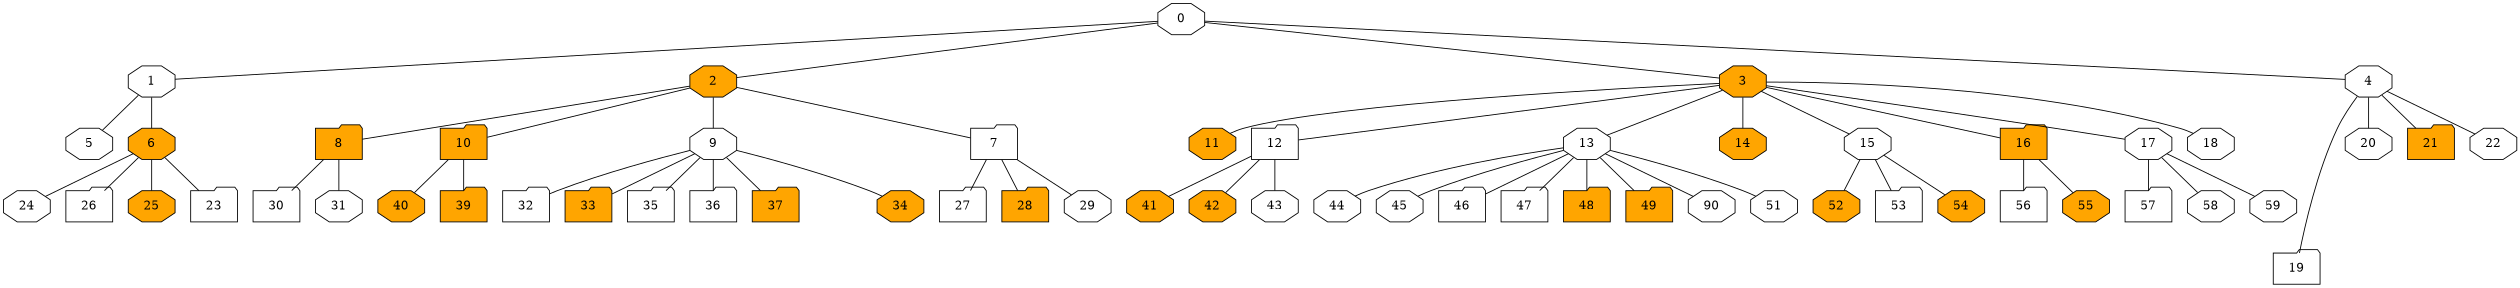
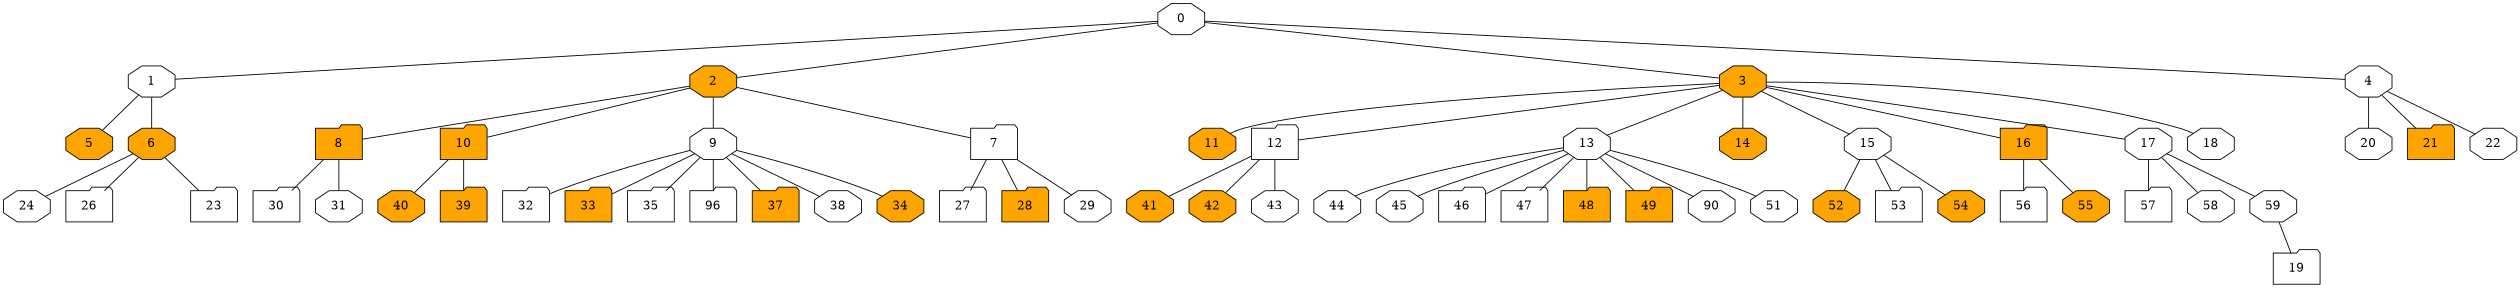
(89, 144) -> (89, 144)
(2320, 172) -> (2285, 238)
(152, 206) -> none
(713, 206) -> (713, 206)
none -> (838, 206)
